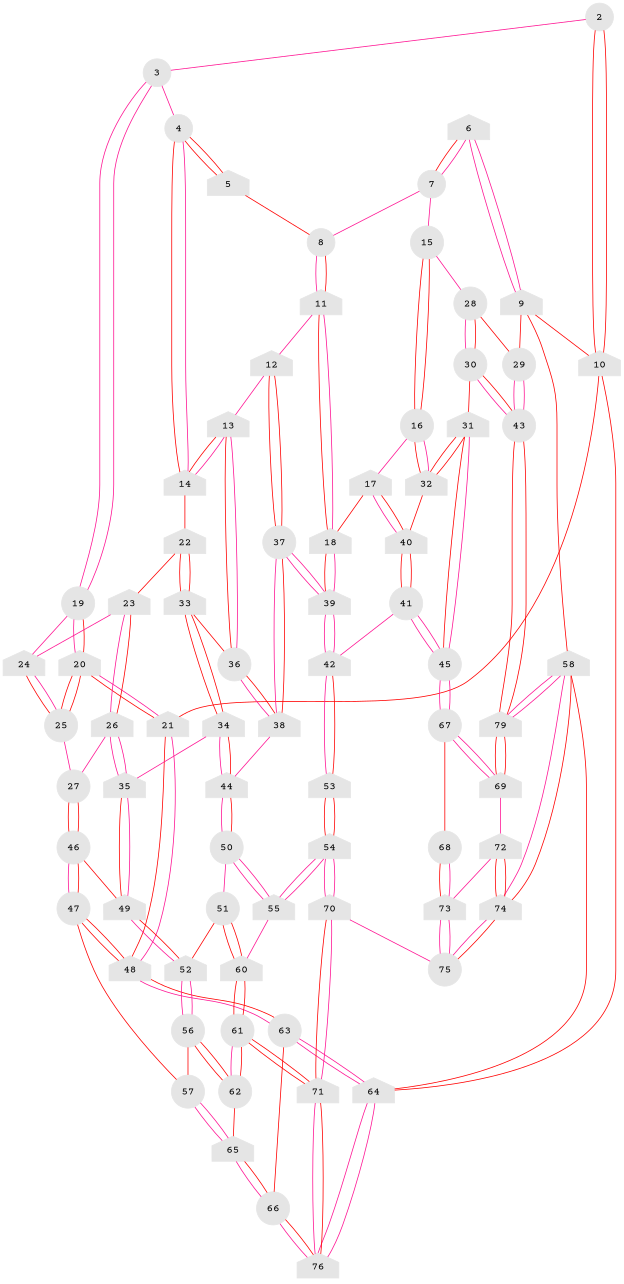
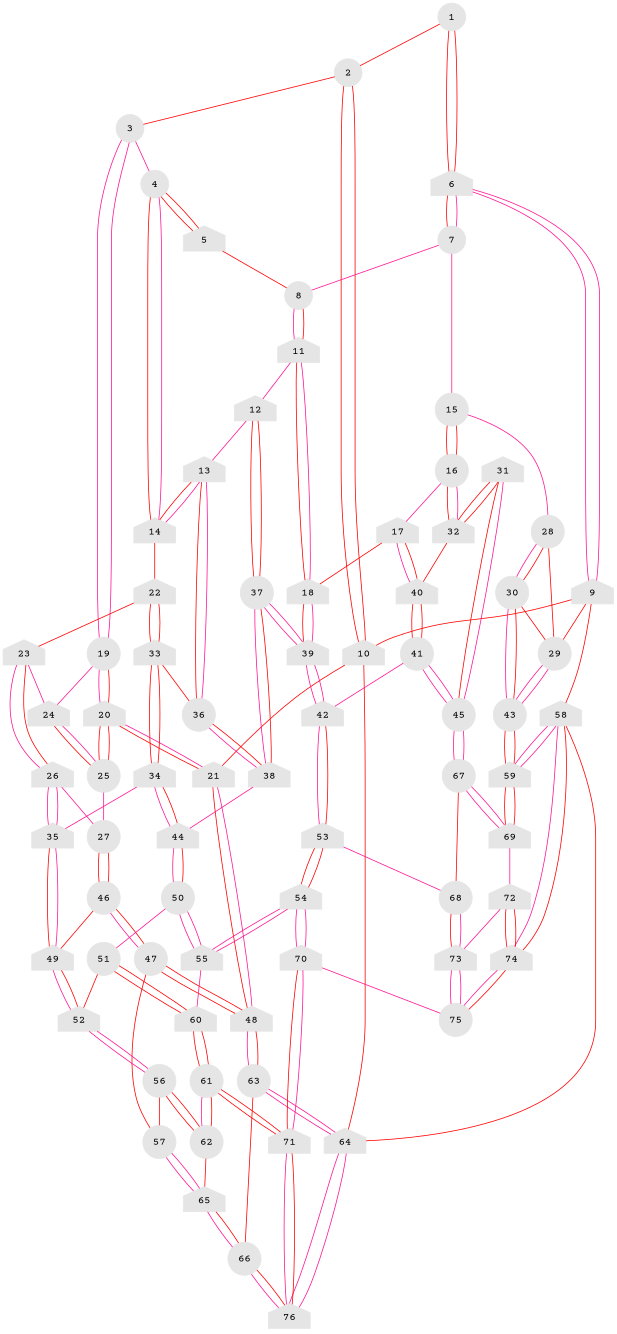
none -> (452, 17)
(378, 45) -> (239, 101)
(469, 397) -> (533, 623)
(501, 725) -> (510, 776)
none -> (392, 869)
